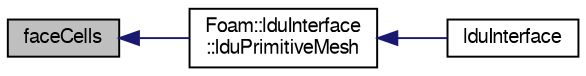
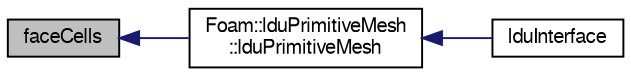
(283, 38) -> (306, 38)
